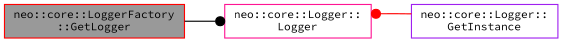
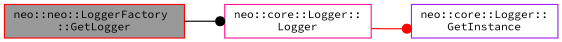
(396, 14) -> (387, 29)
(94, 21) -> (94, 21)
